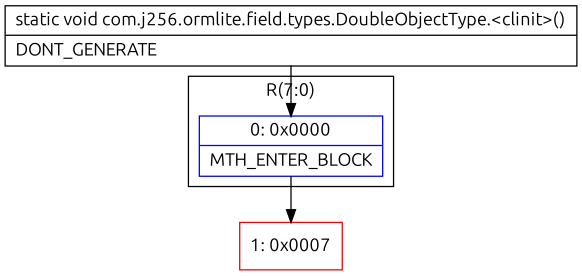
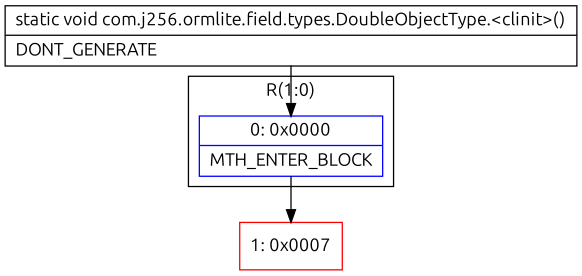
(291, 91) -> (291, 91)
